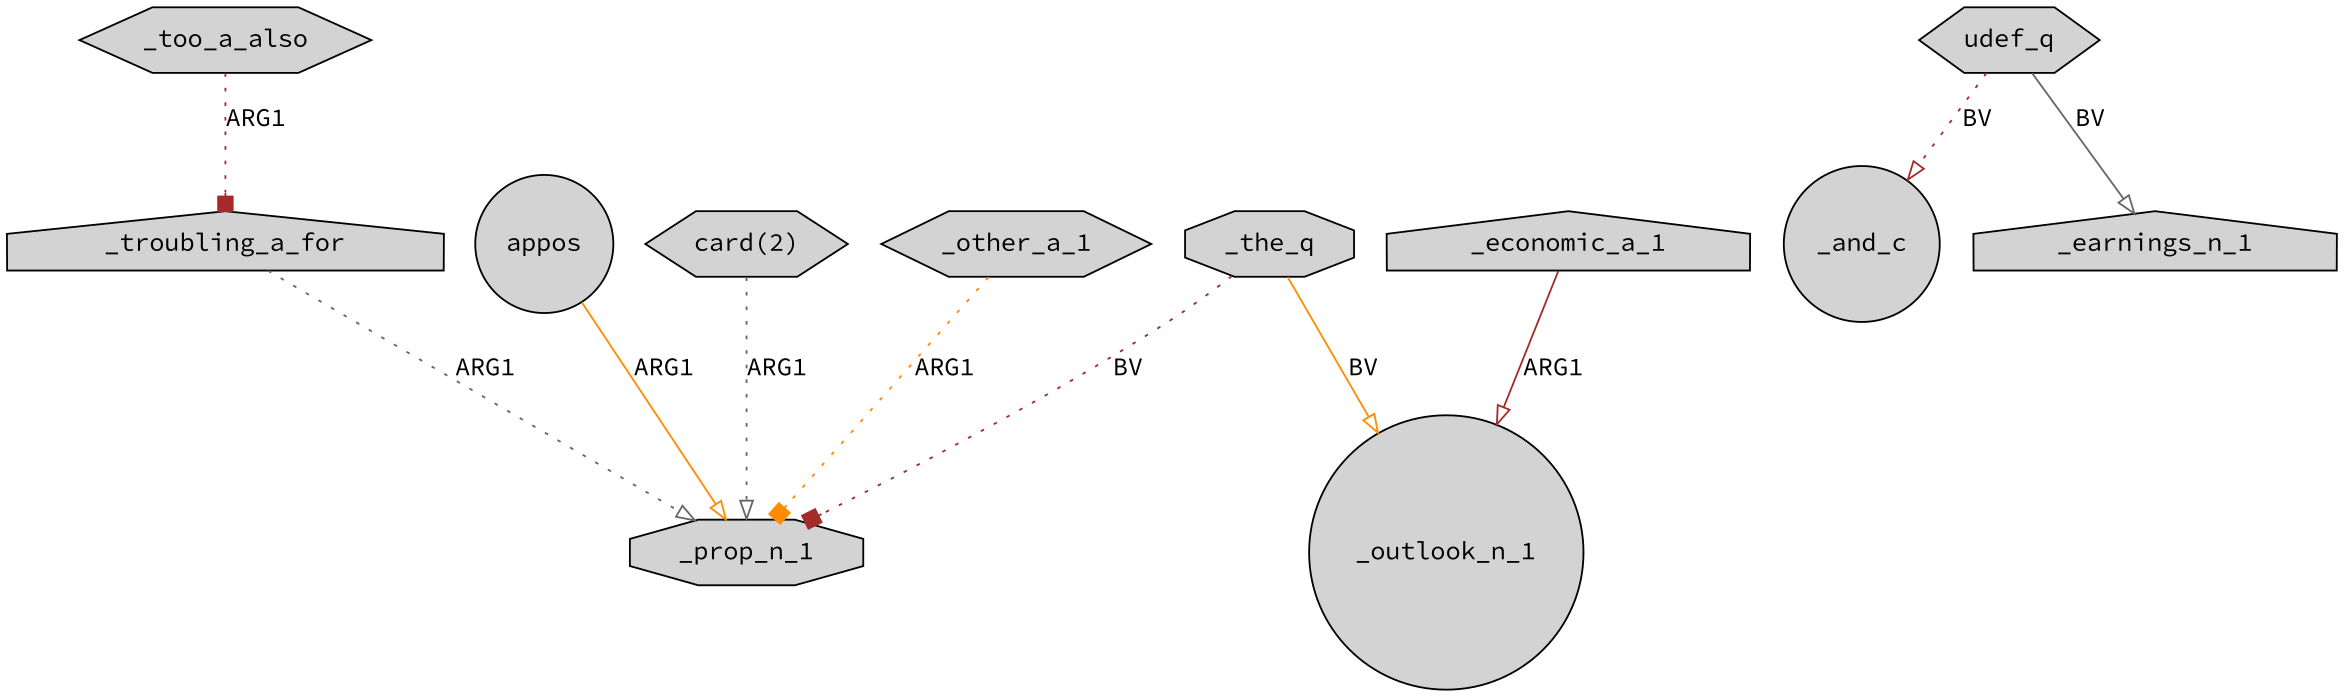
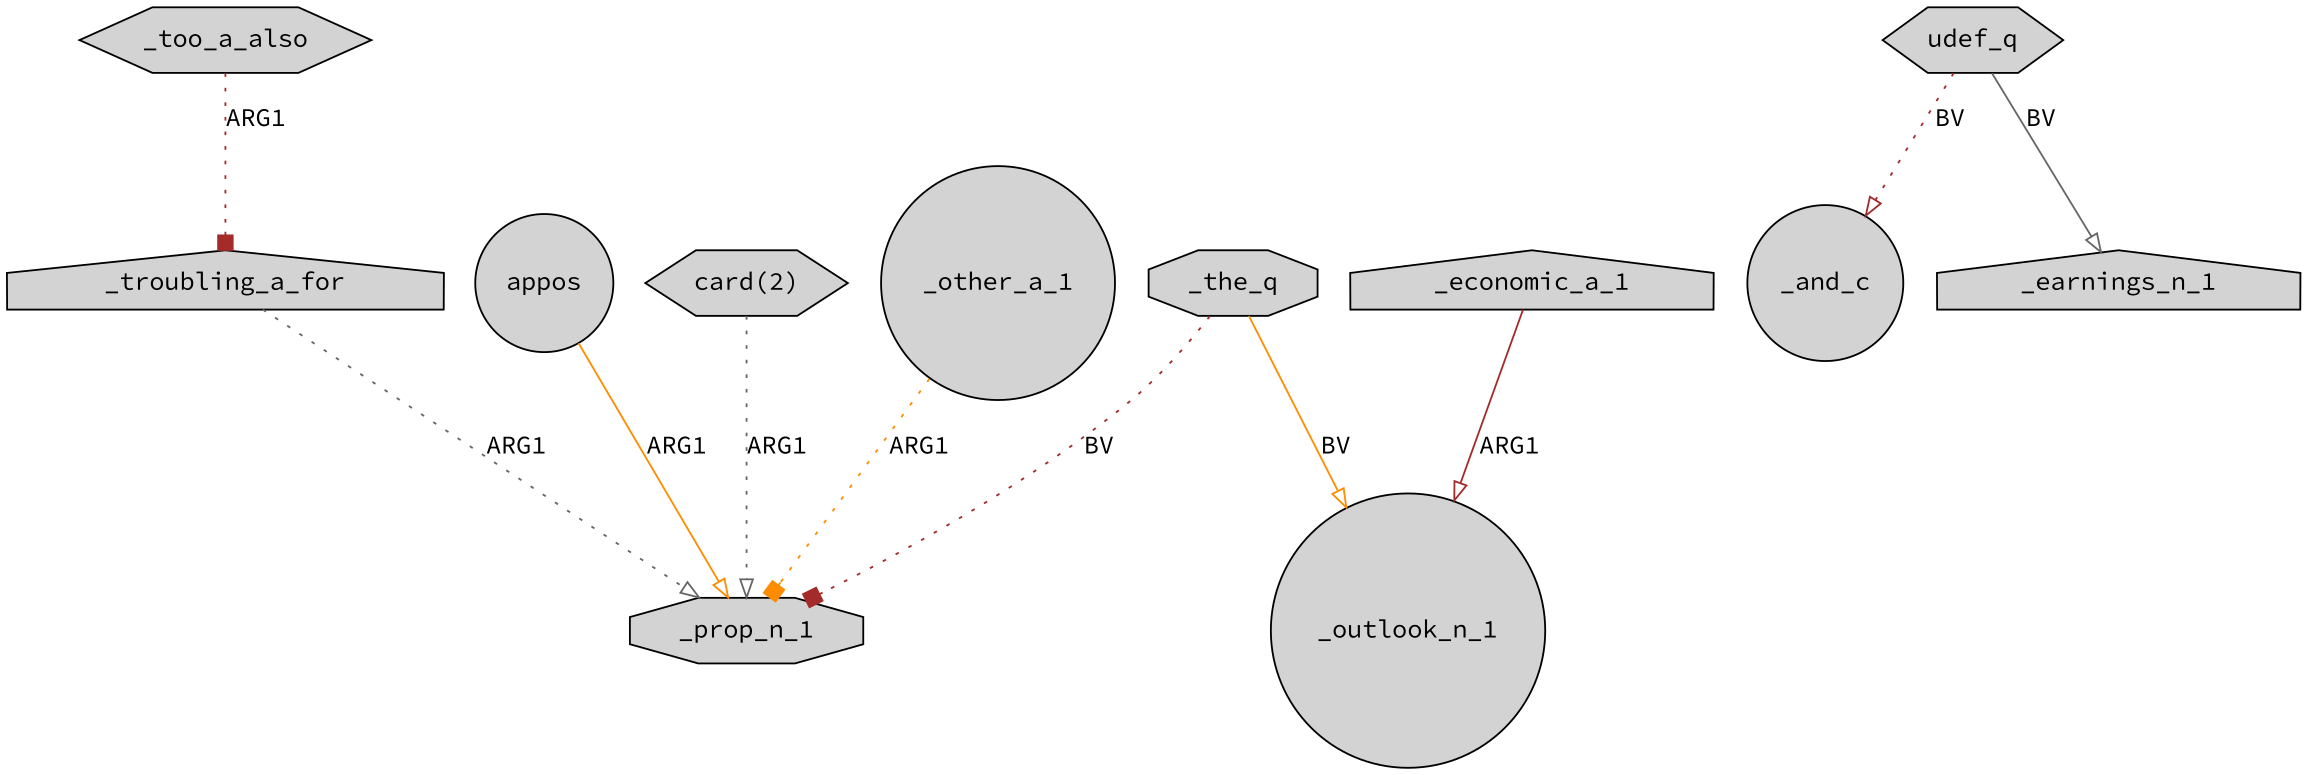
(1016, 244) -> (998, 283)
